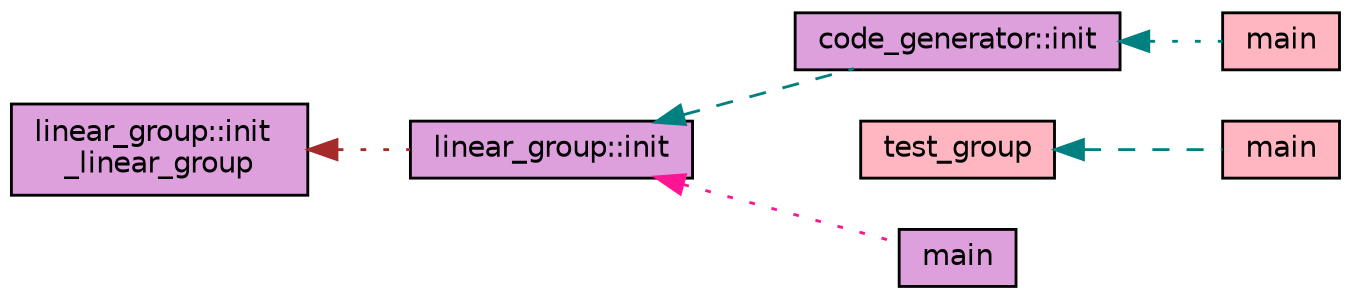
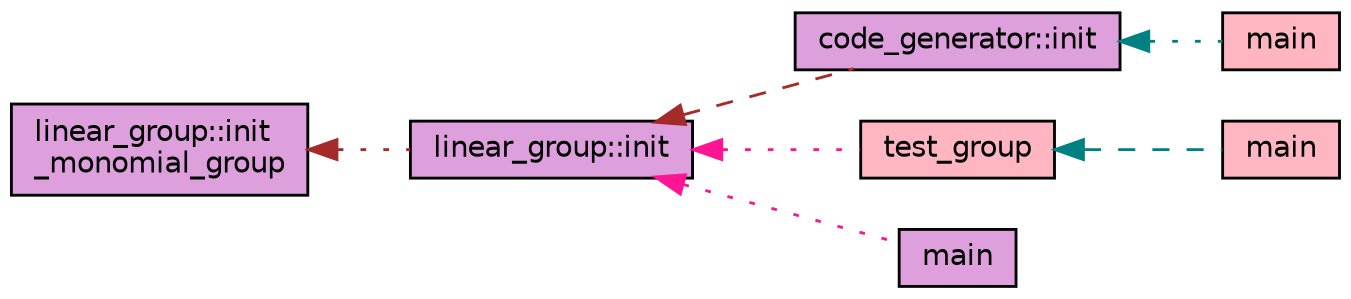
(769, 92) -> (769, 92)
(160, 150) -> (160, 150)
none -> (791, 150)
